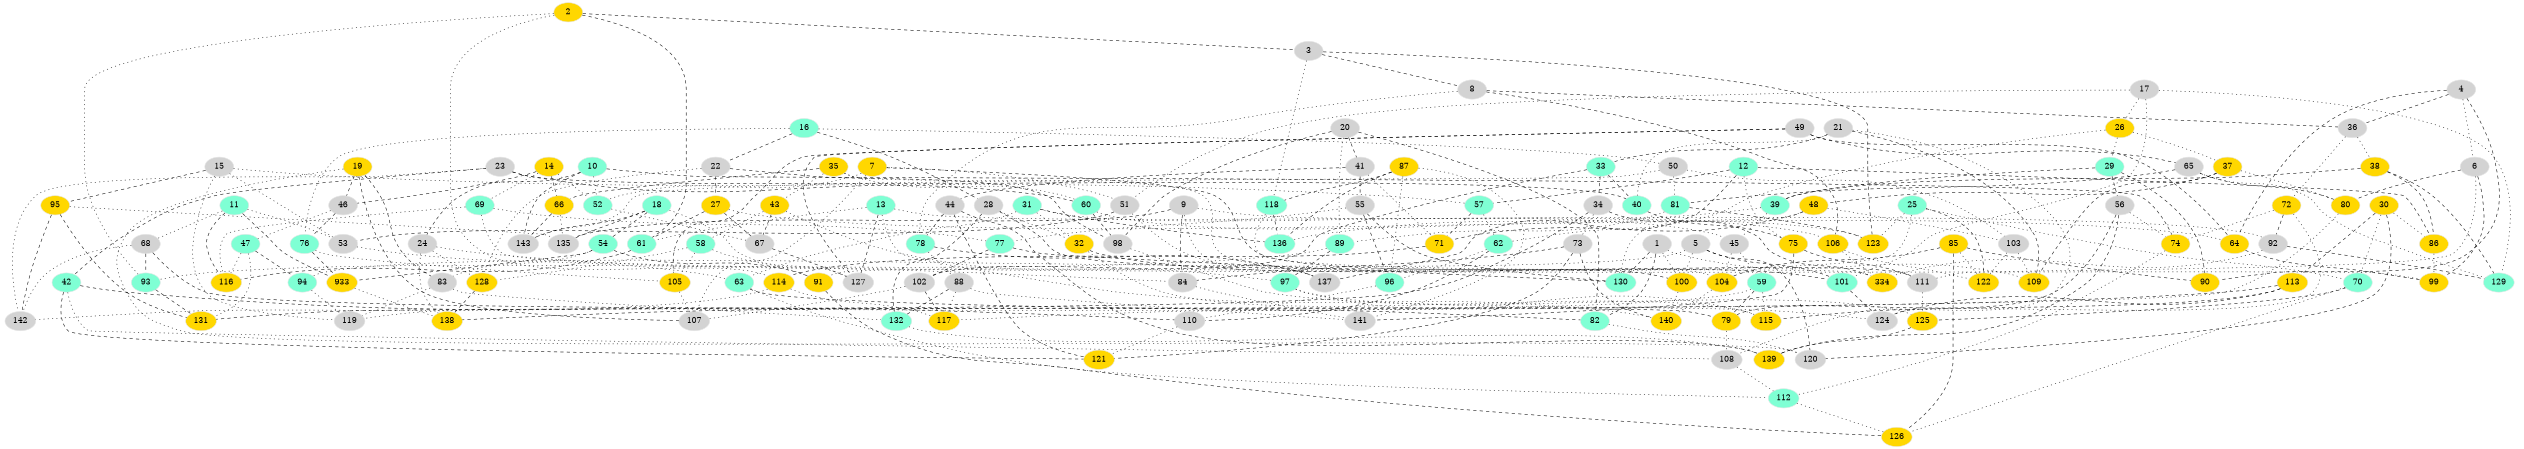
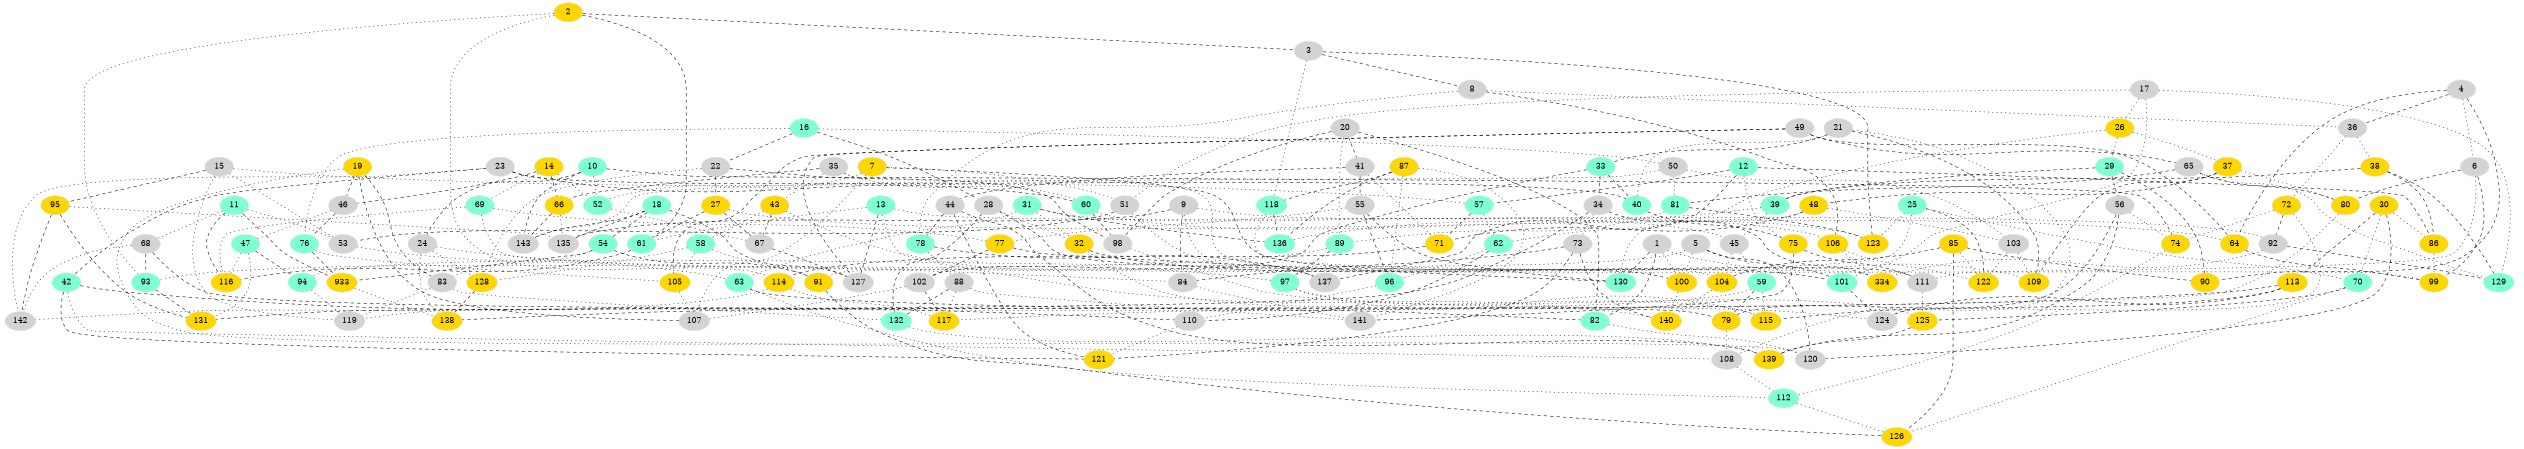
(1912, 109) -> (1912, 109)
(834, 167) -> (834, 167)
(1000, 244) -> (1000, 244)
(747, 257) -> (747, 257)
